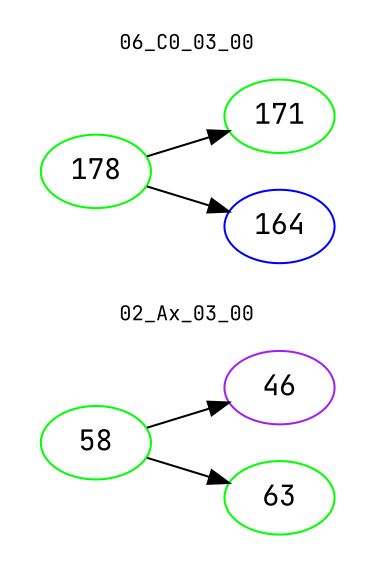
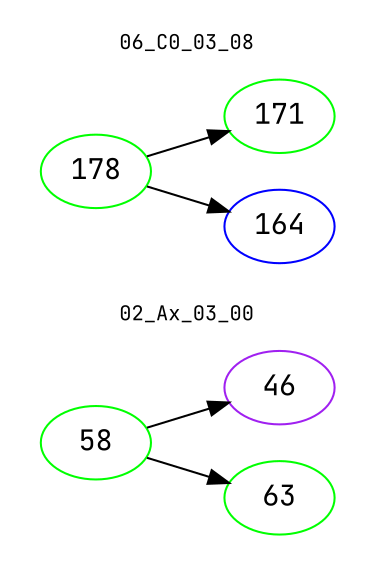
(188, 44) -> (188, 44)
